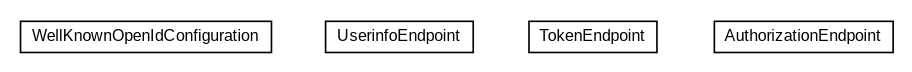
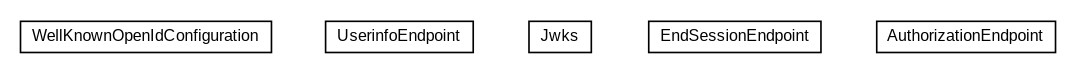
none -> (560, 36)
(593, 36) -> none
none -> (734, 36)
